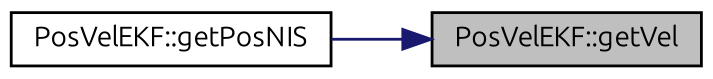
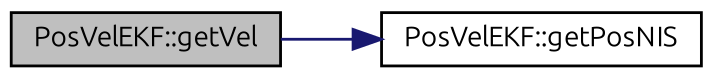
(367, 39) -> (317, 39)
